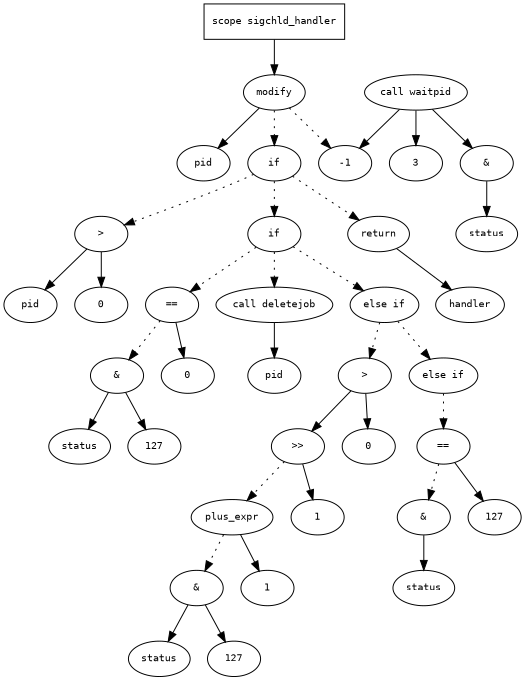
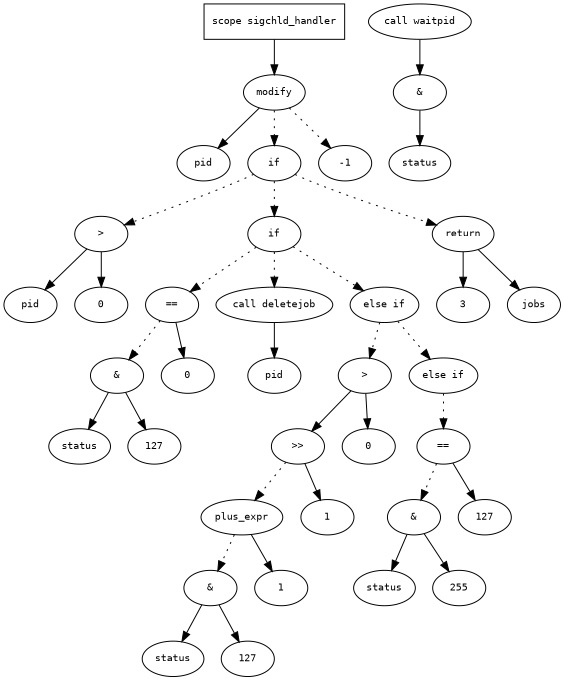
(416, 123) -> (463, 265)
(383, 125) -> none
(470, 305) -> (534, 305)
none -> (459, 588)
